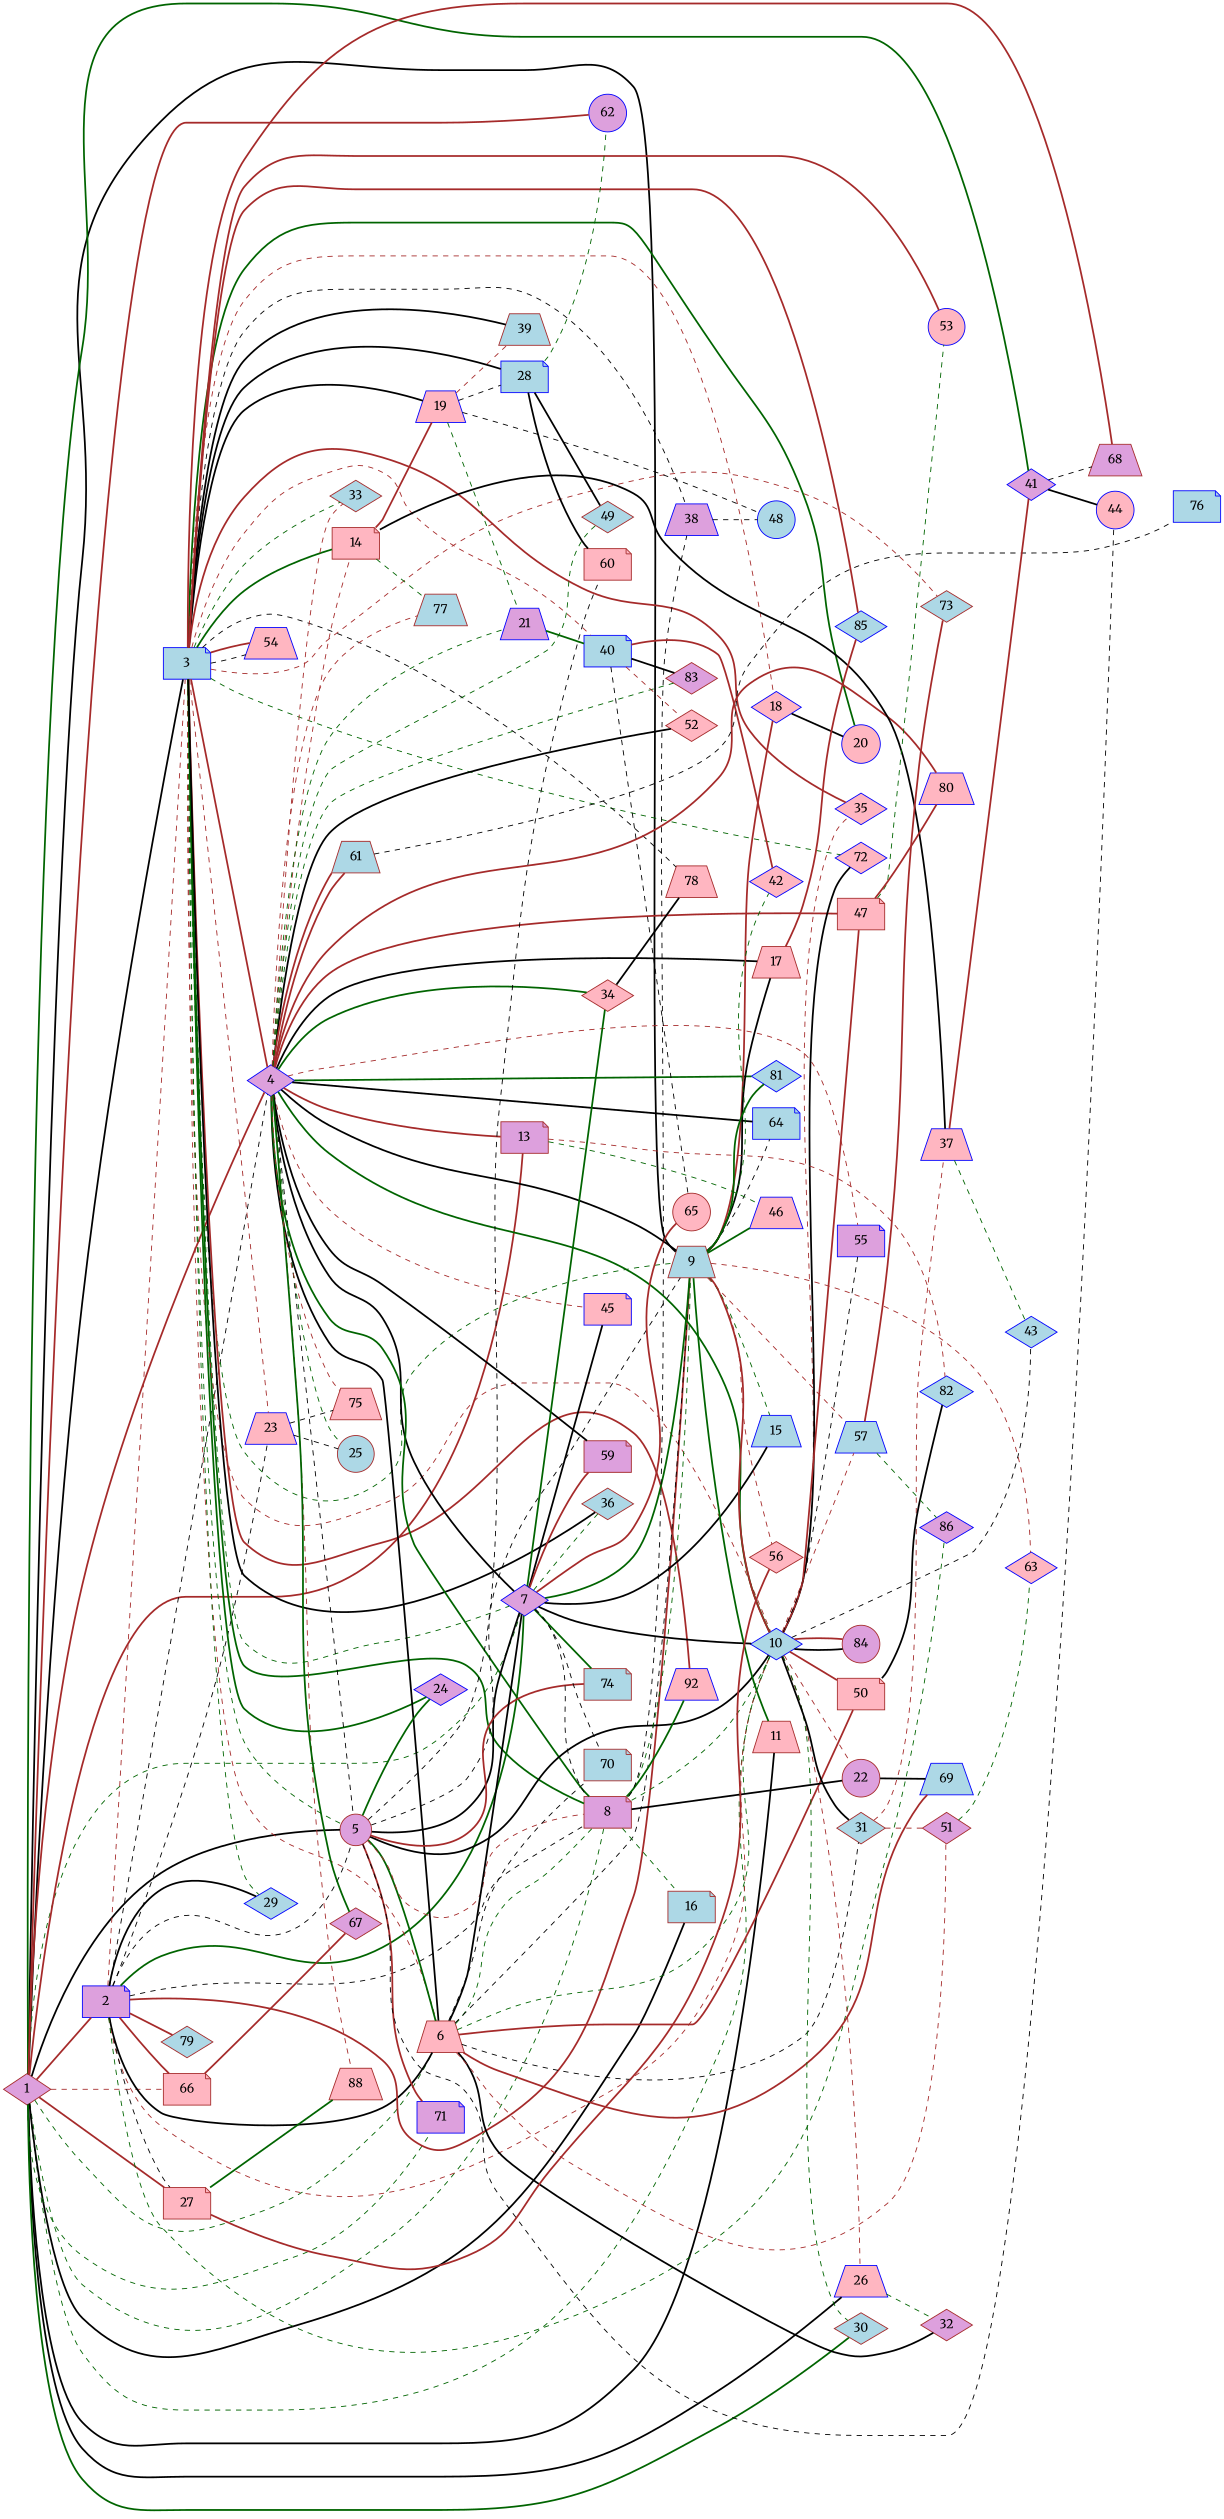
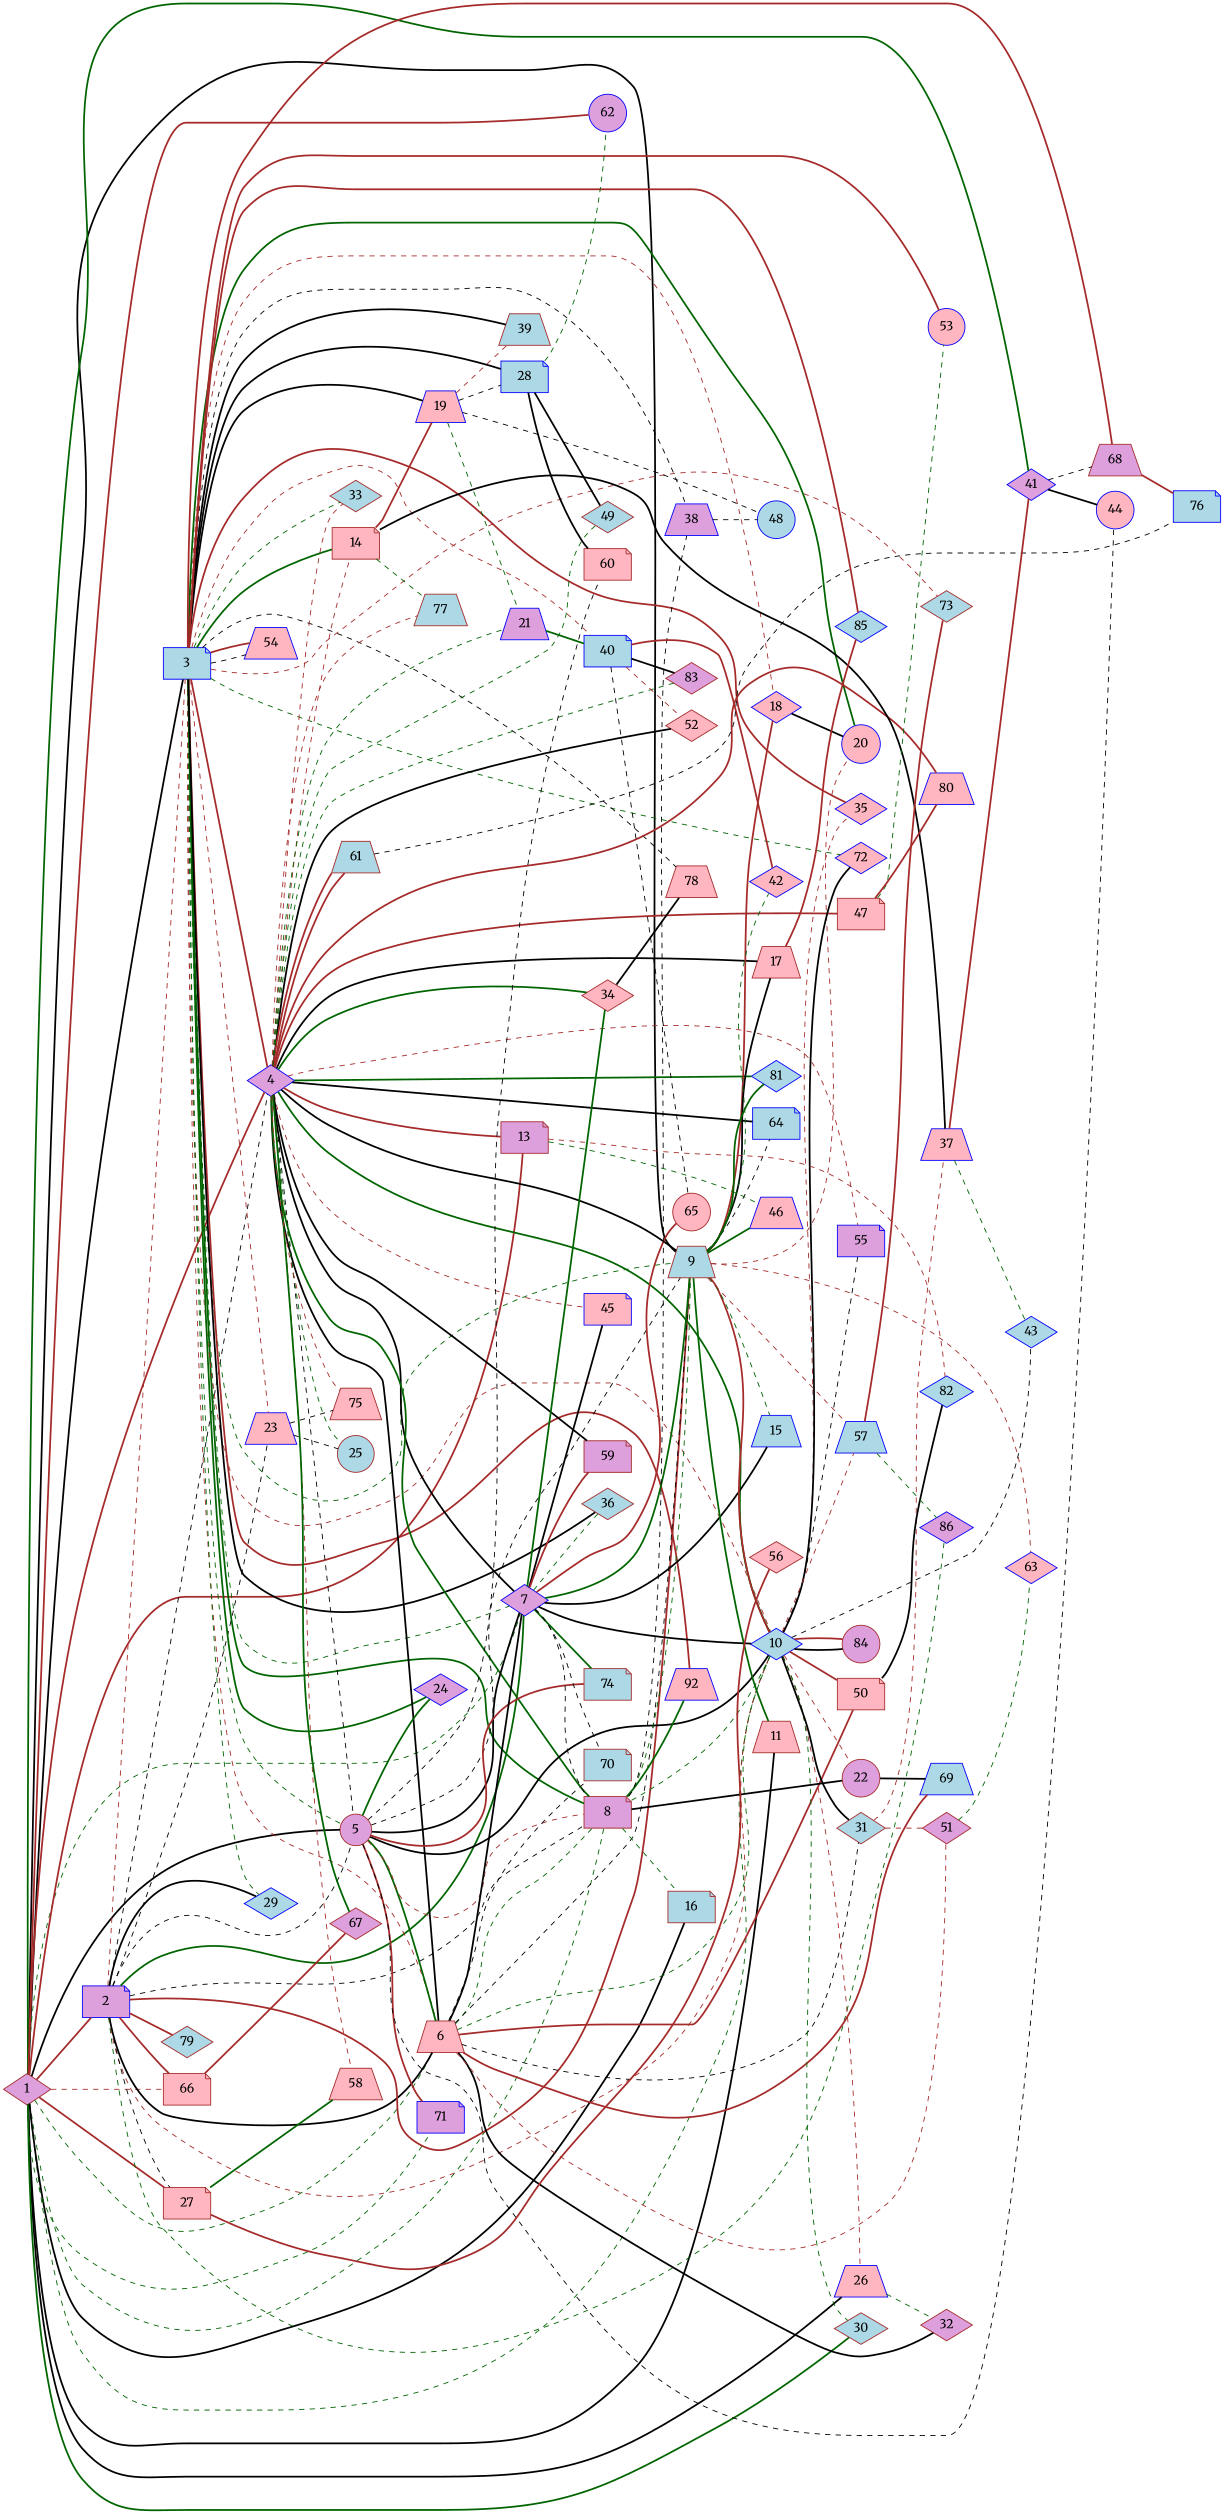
none -> (1157, 484)
(827, 1301) -> none
(748, 1444) -> (832, 1048)
(356, 2084) -> (356, 2084)
